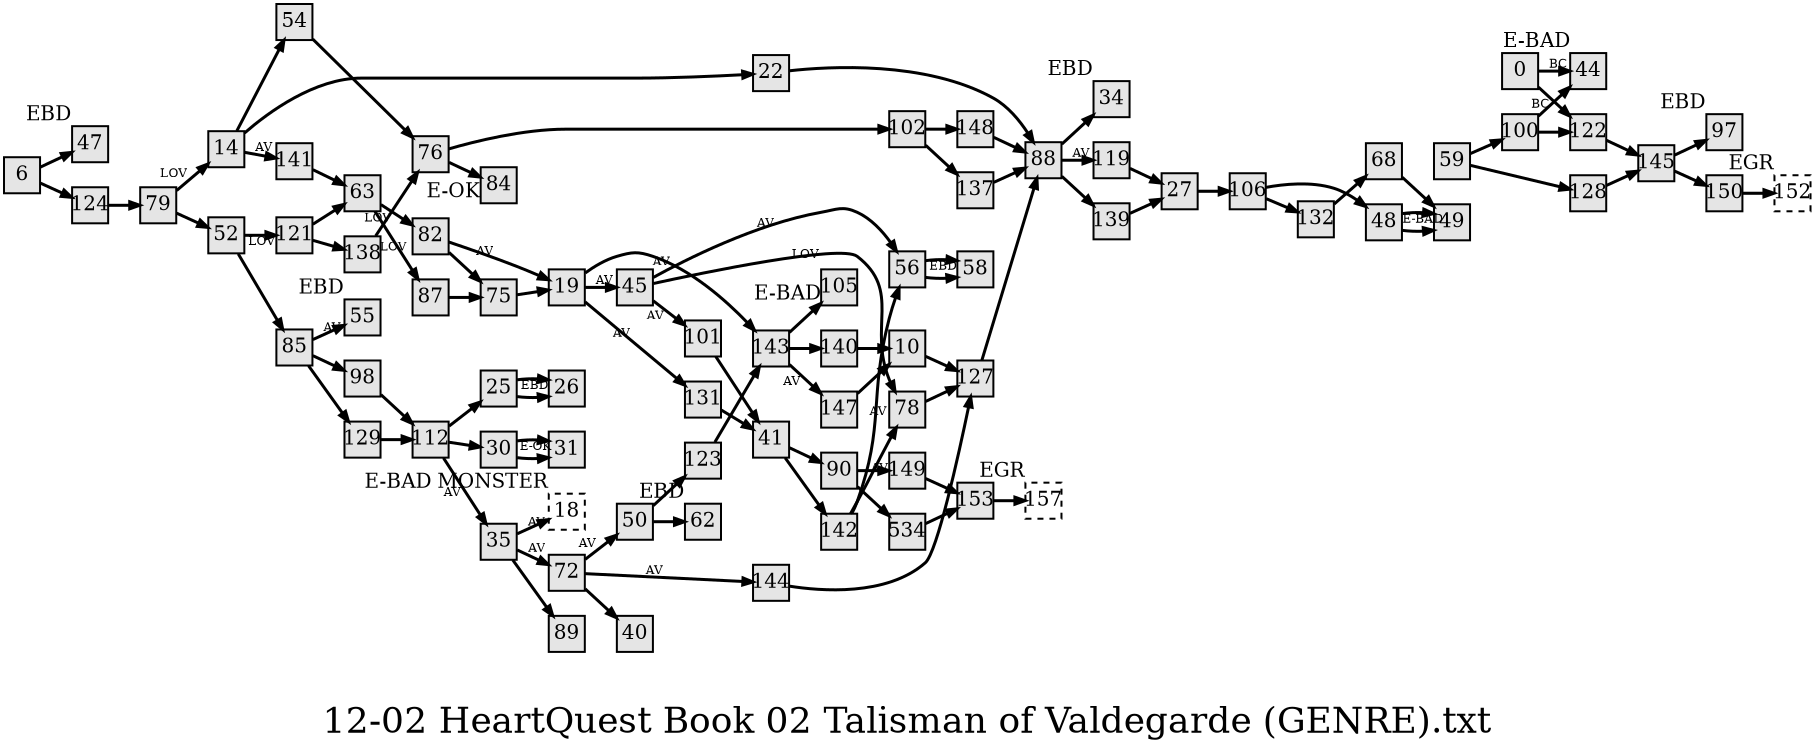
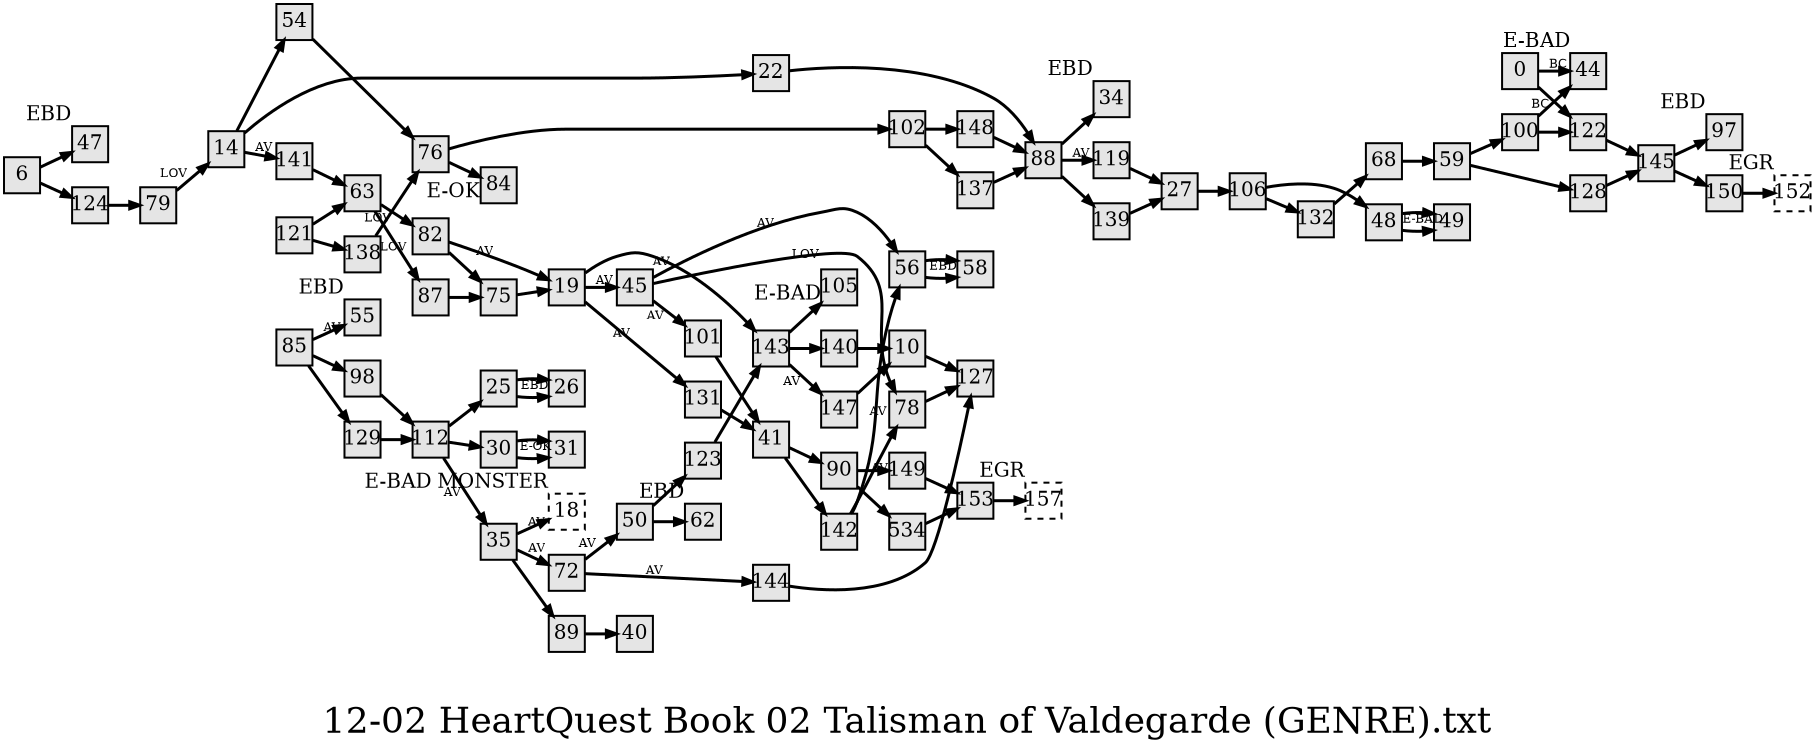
(1414, 188) -> (1413, 161)
(226, 235) -> none
(1008, 274) -> none
(597, 600) -> (596, 634)
